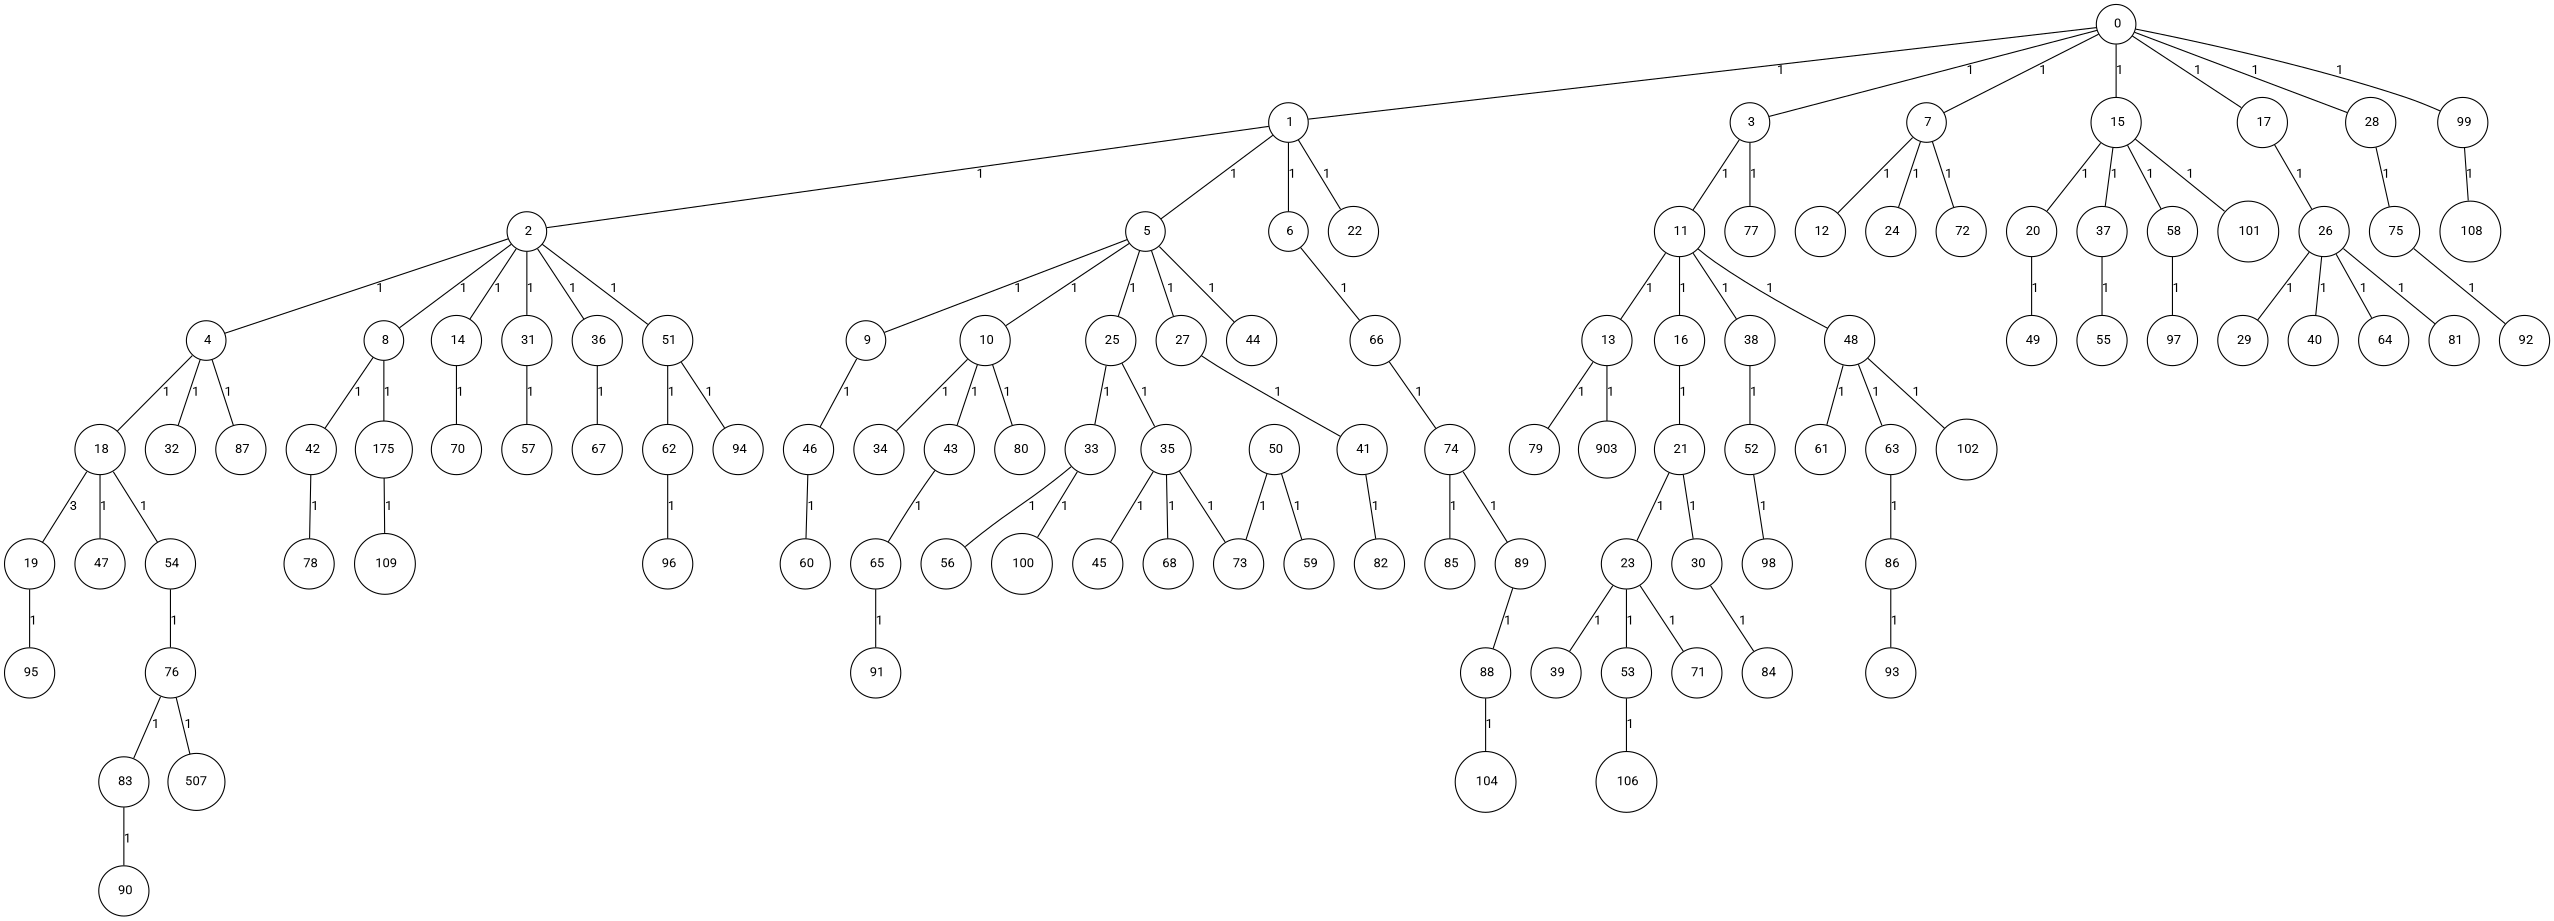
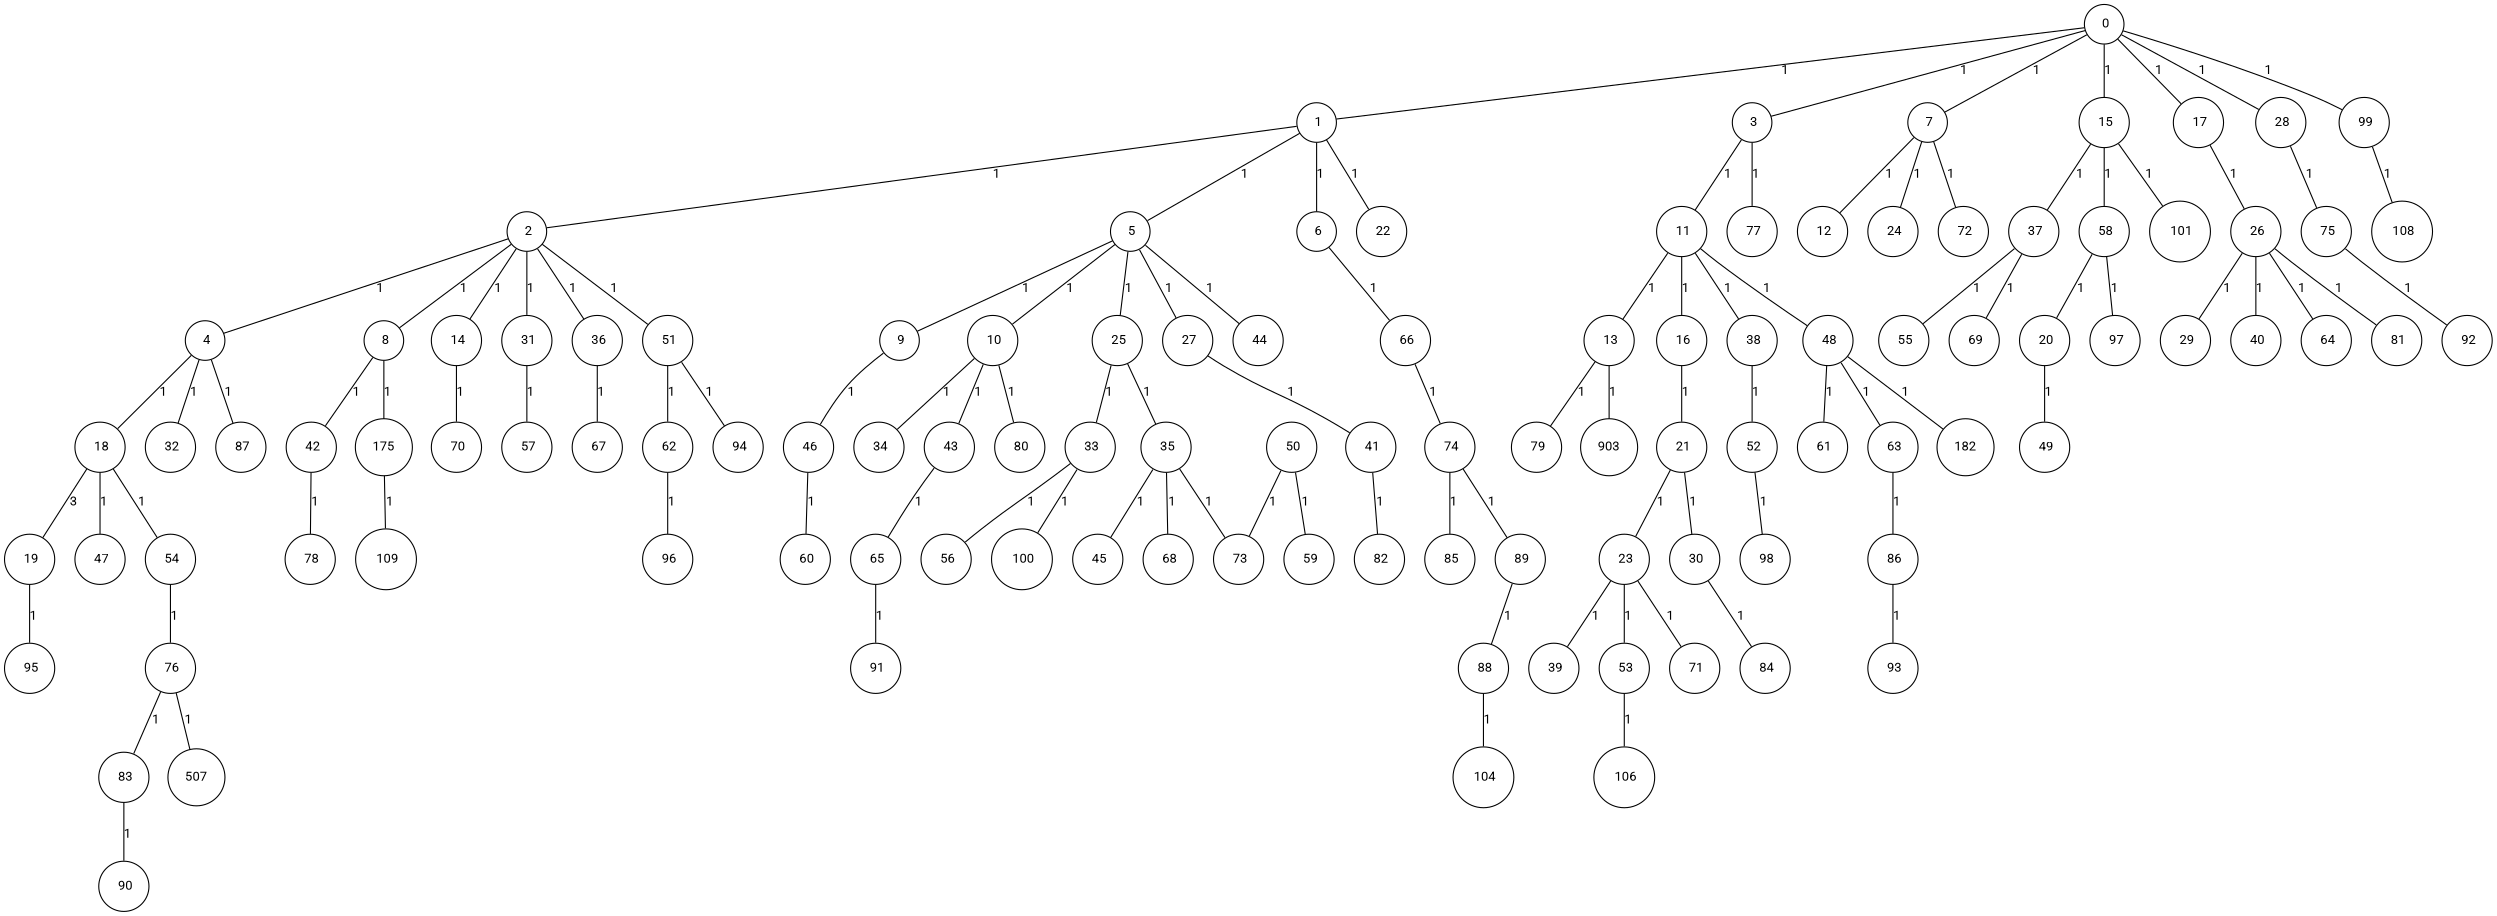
(2074, 177) -> (2074, 286)
none -> (1974, 341)
(1967, 450) -> (1965, 447)
